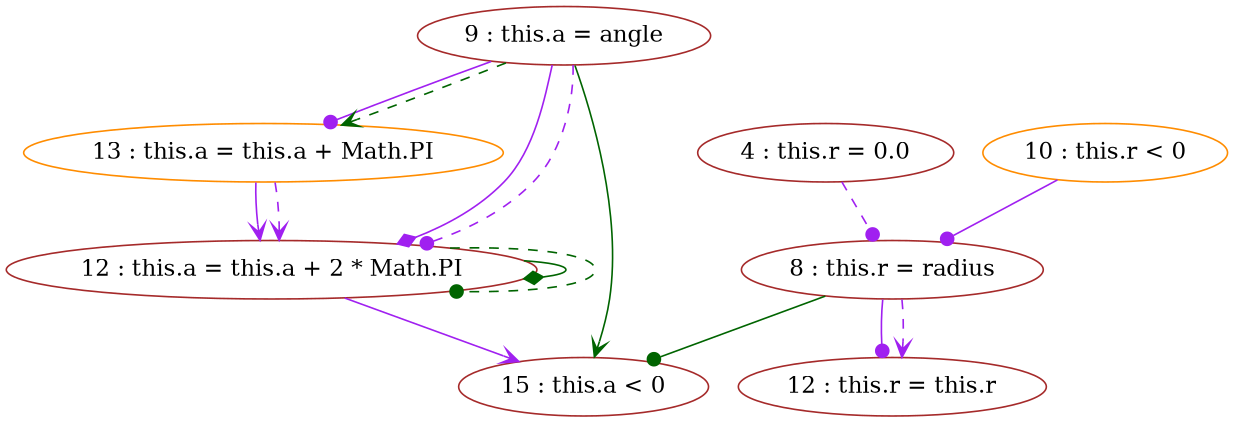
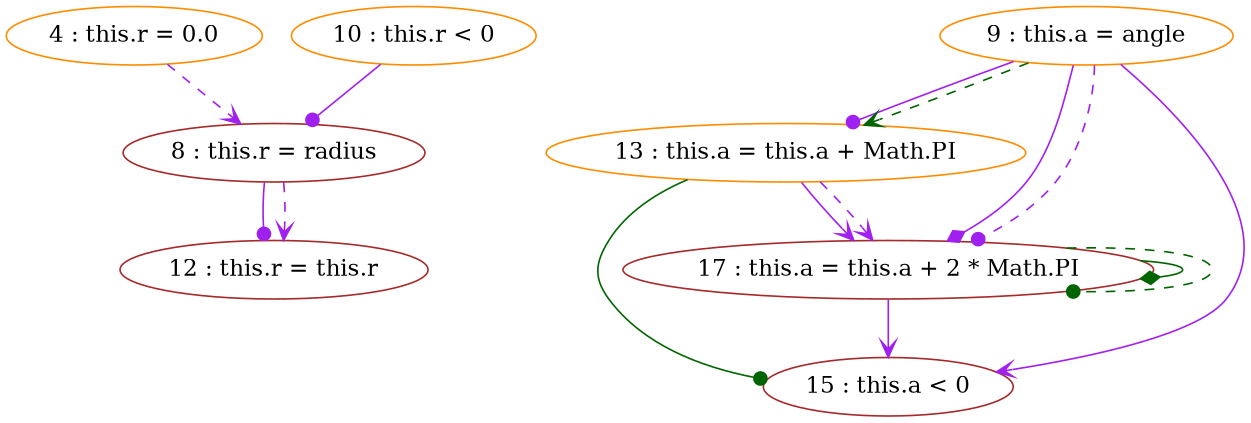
(564, 36) -> (1087, 36)
(826, 153) -> (134, 36)
(609, 202) -> (1238, 275)
(856, 205) -> (197, 89)
(272, 270) -> (888, 270)
(743, 326) -> (610, 301)
